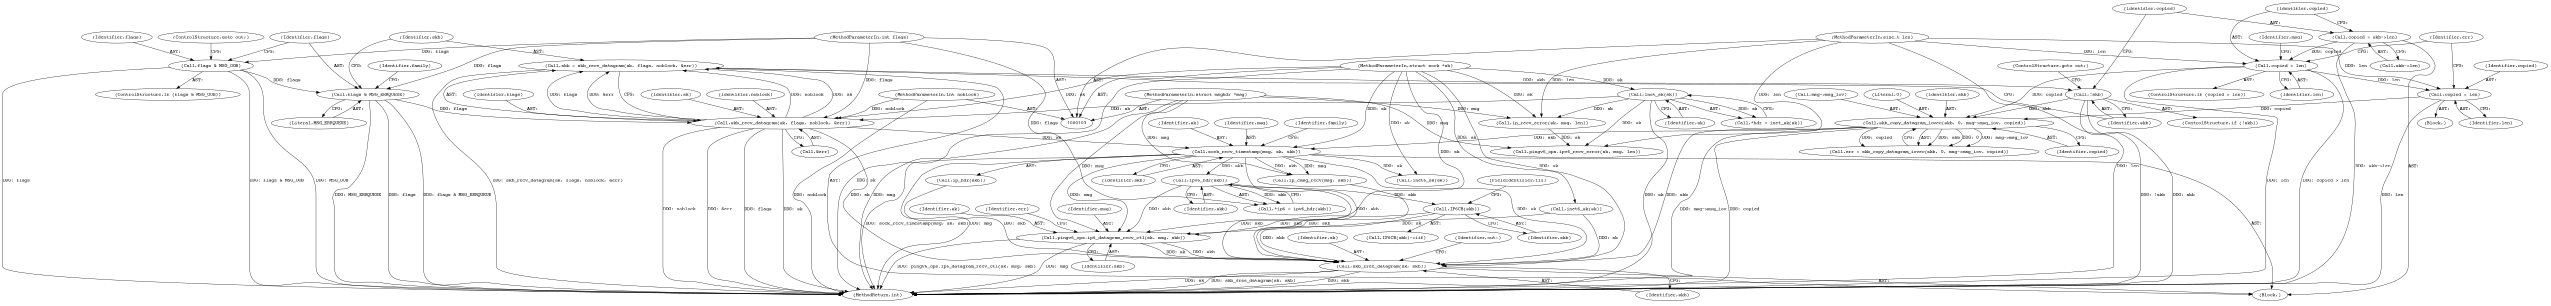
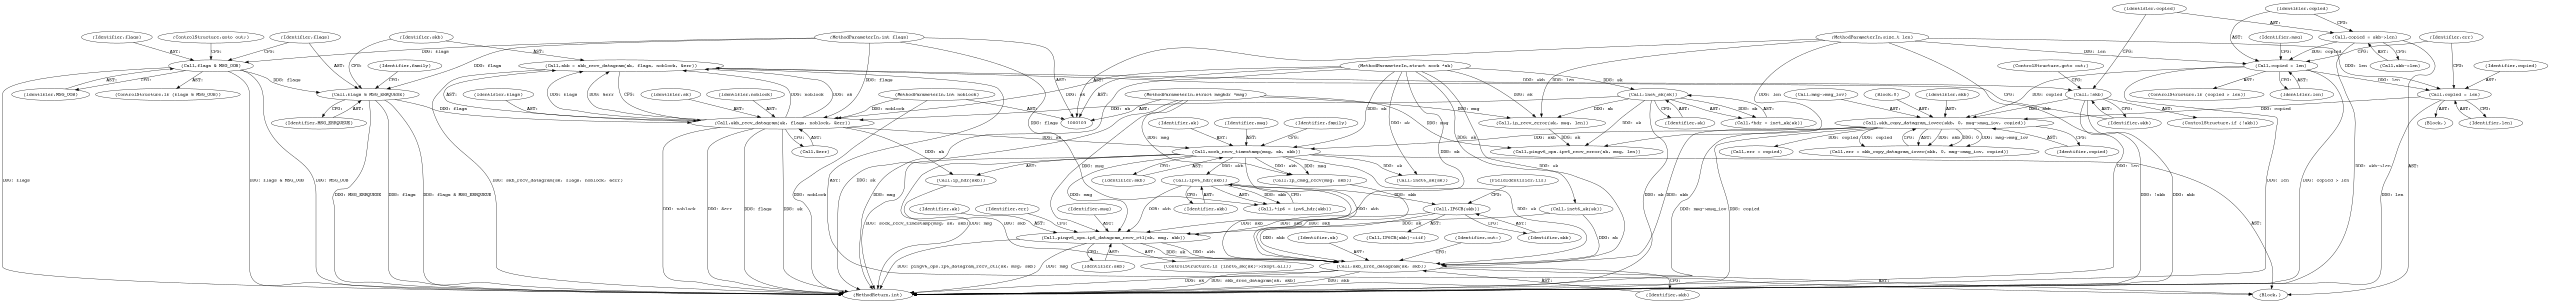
none -> (51, 94)
(1887, 94) -> (1887, 94)
(1770, 109) -> (1770, 109)
(319, 123) -> (319, 123)
none -> (1756, 152)
(1160, 209) -> (1160, 209)
(1020, 255) -> (899, 144)
none -> (1227, 266)
